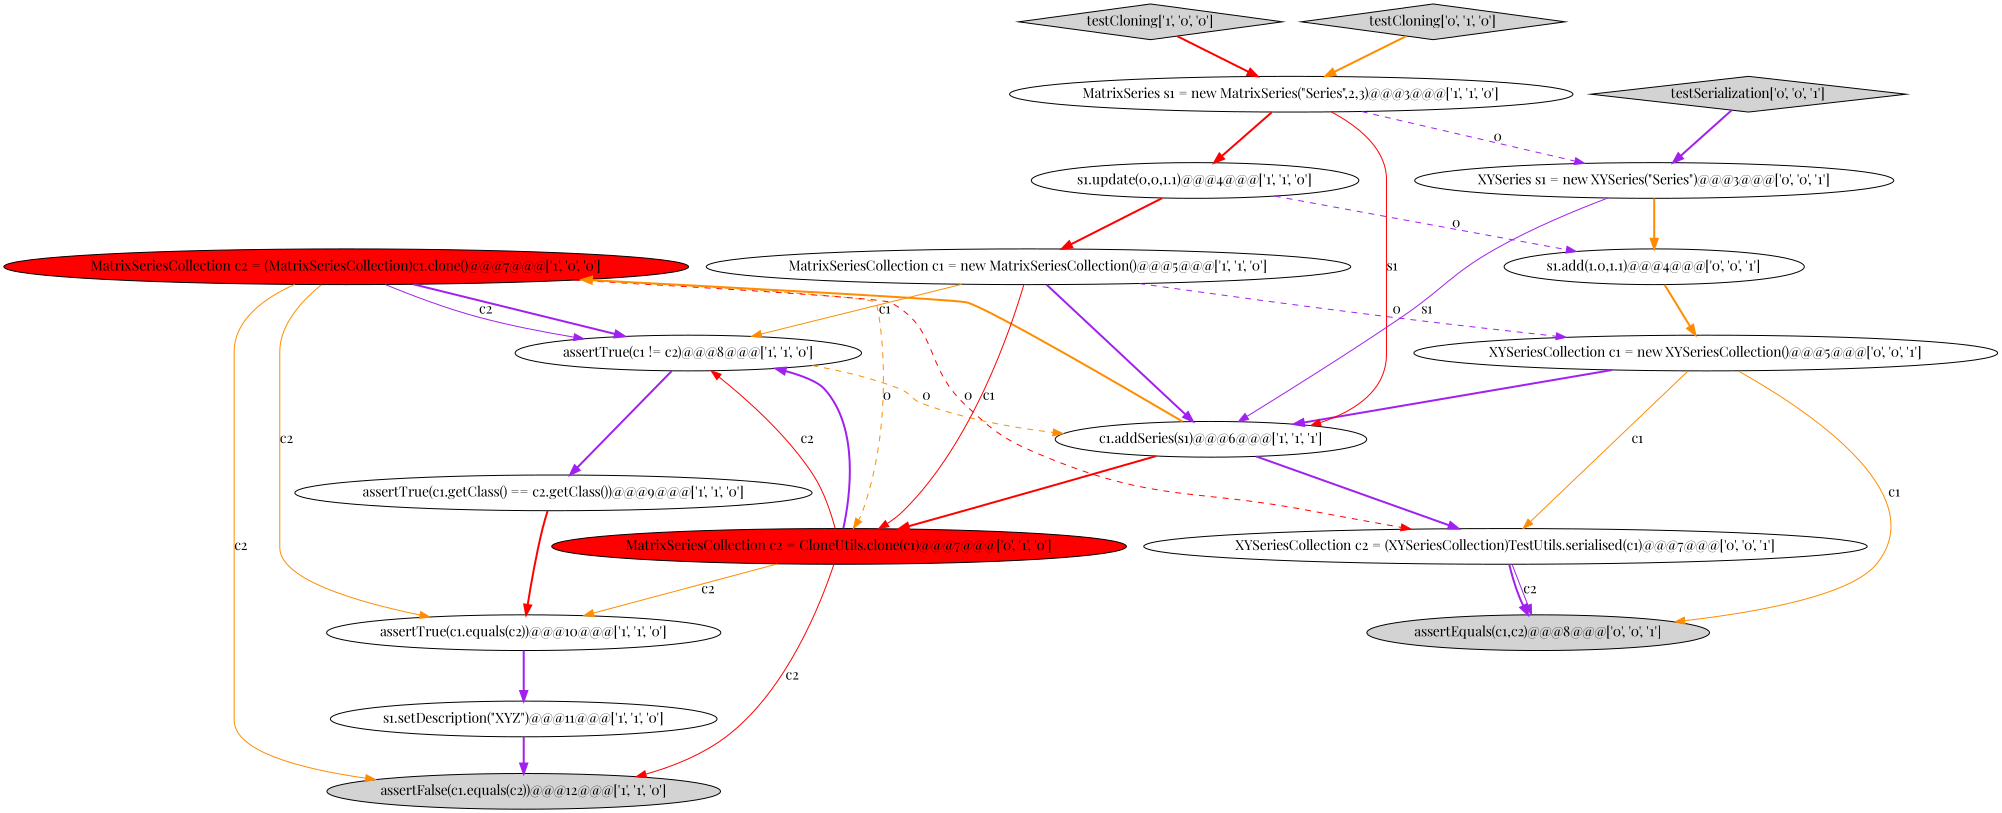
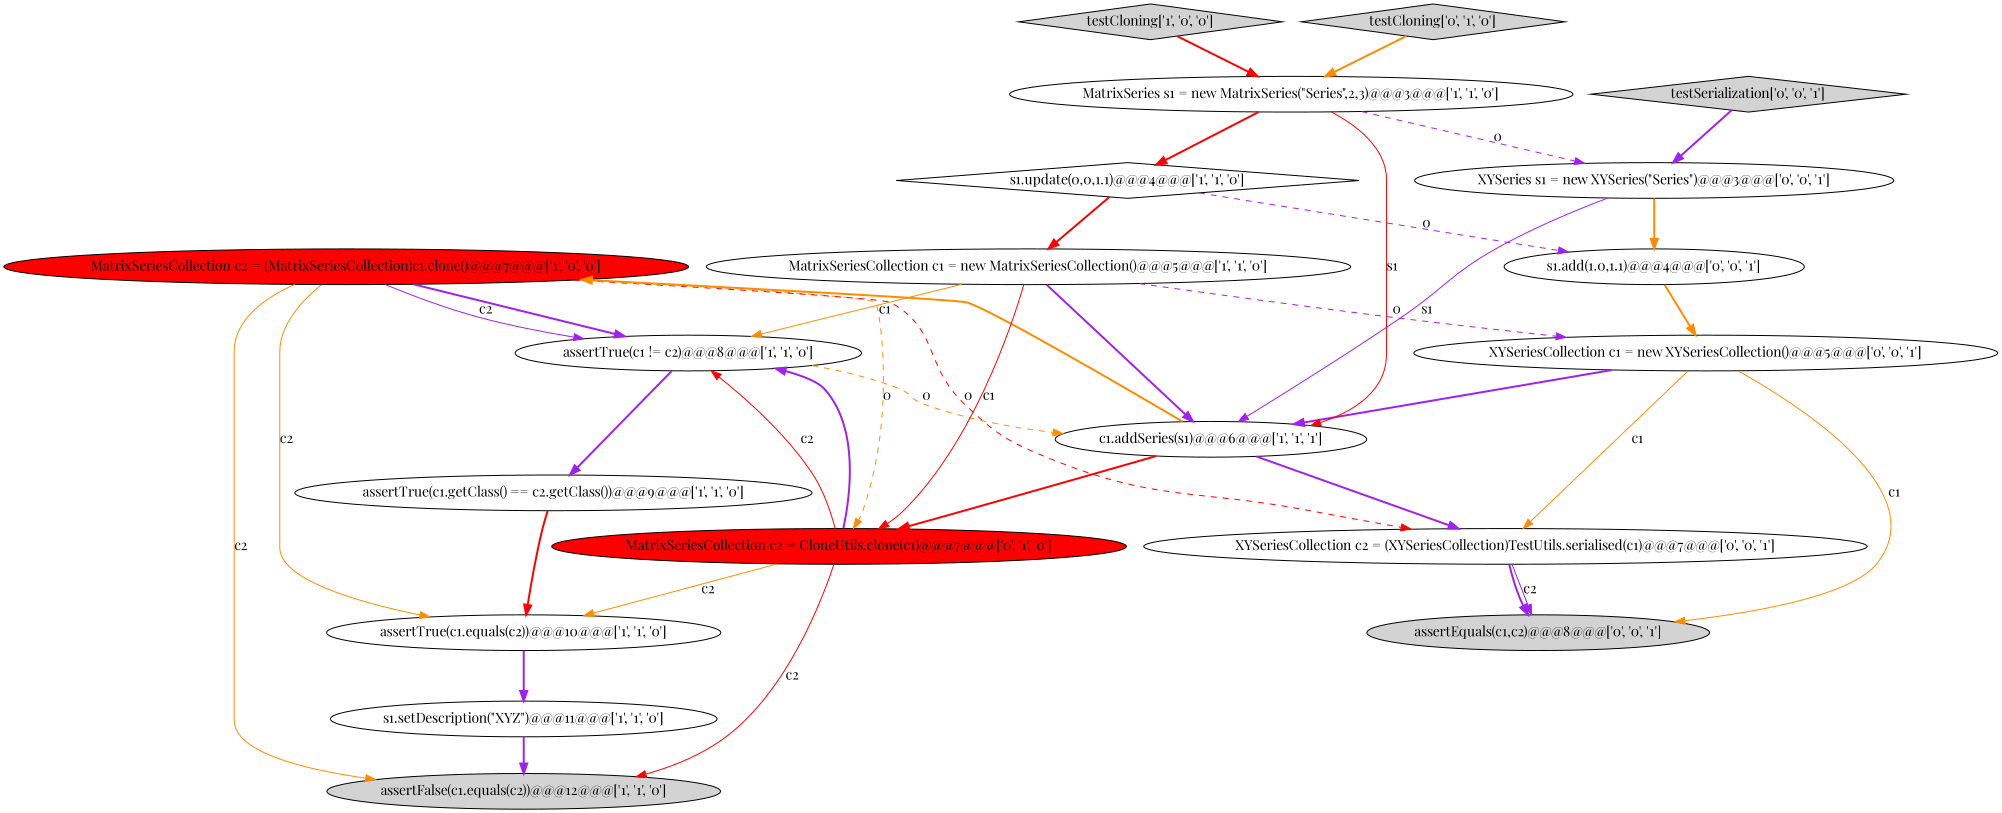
(1195, 180) -> (1128, 180)
